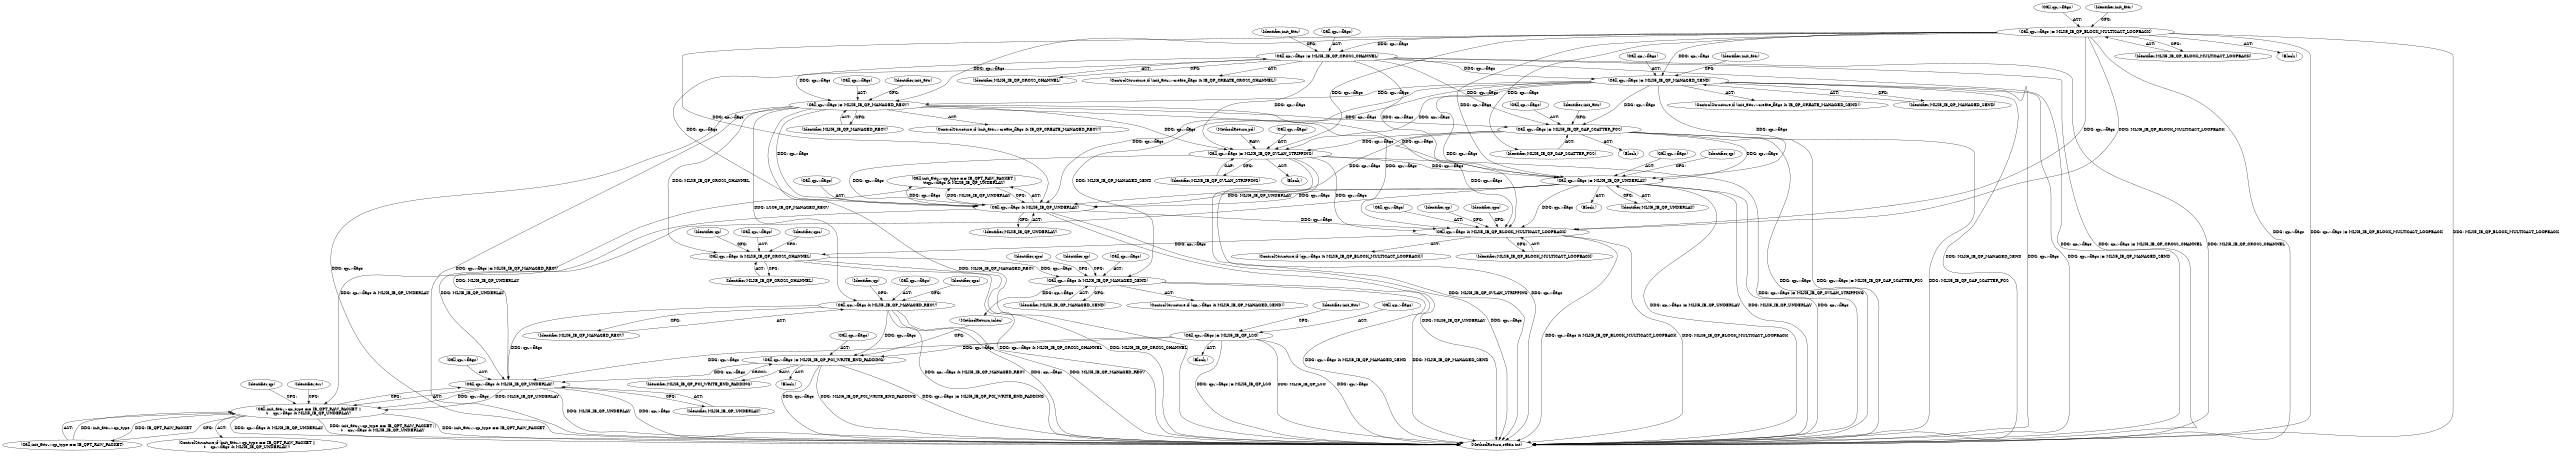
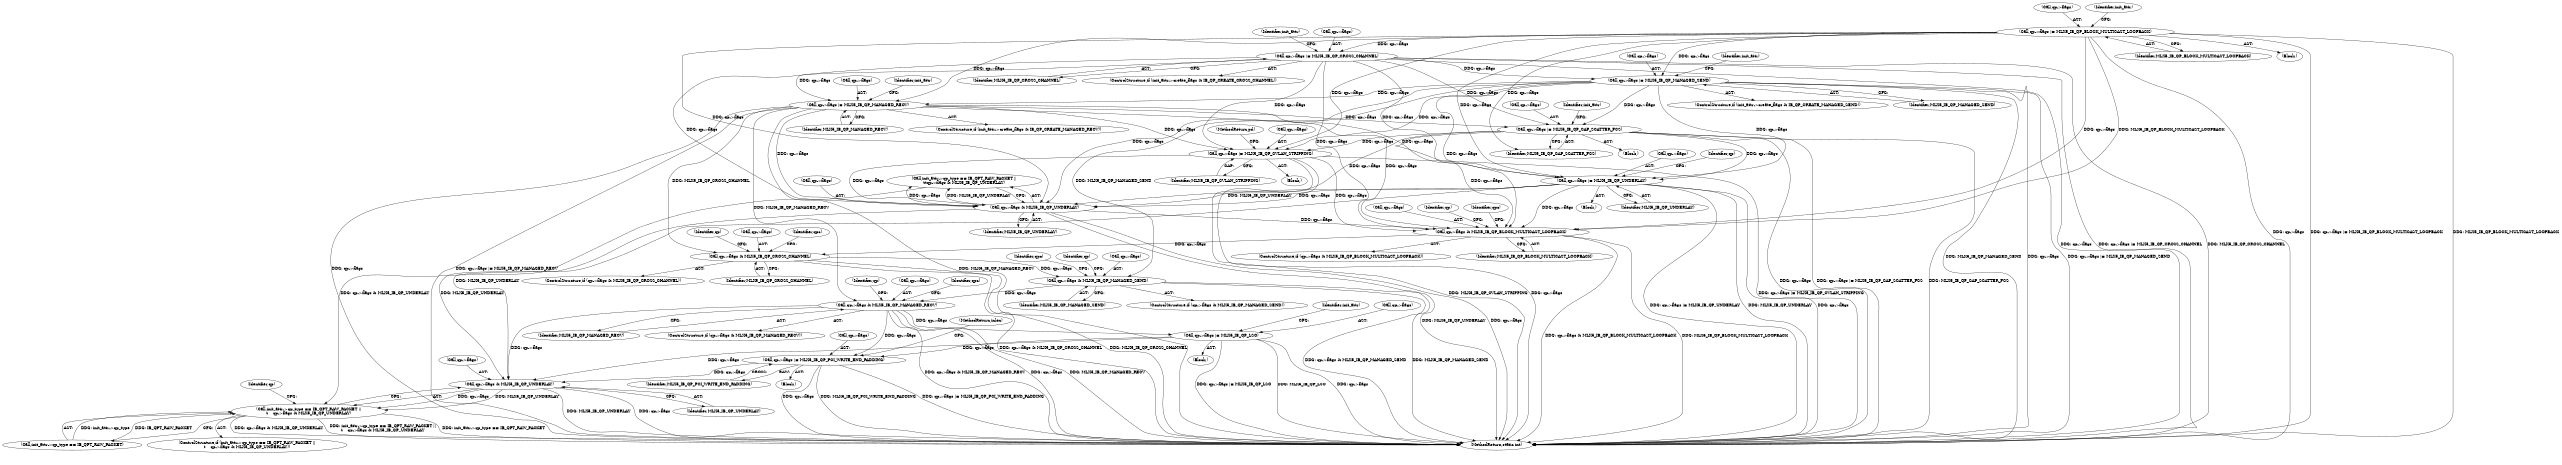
none -> (1552, 139)
(1255, 142) -> (1255, 142)
(1438, 169) -> none
none -> (1345, 170)
(791, 208) -> (791, 208)
none -> (613, 281)
(1022, 298) -> (995, 292)
none -> (1032, 331)
none -> (735, 336)
(309, 385) -> none
